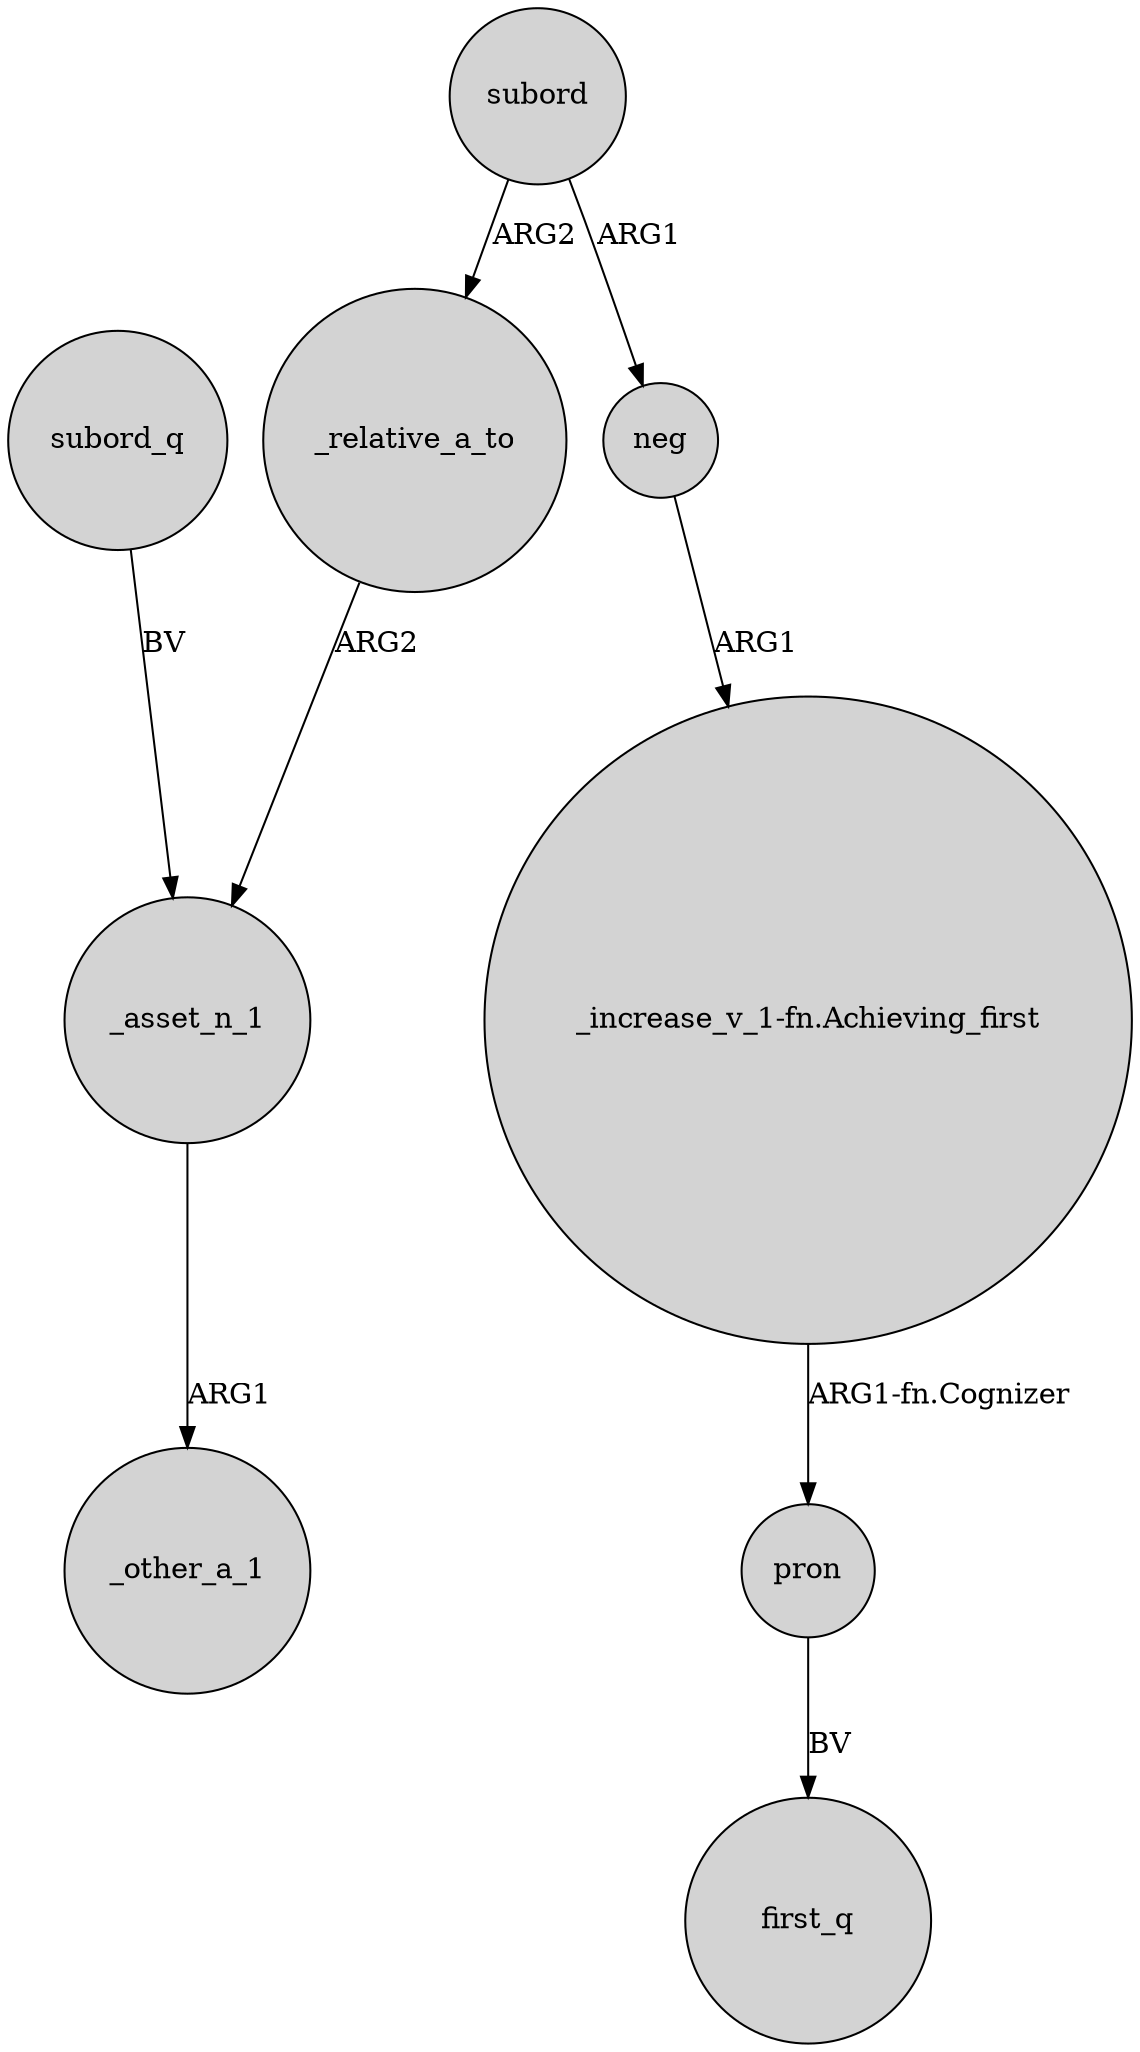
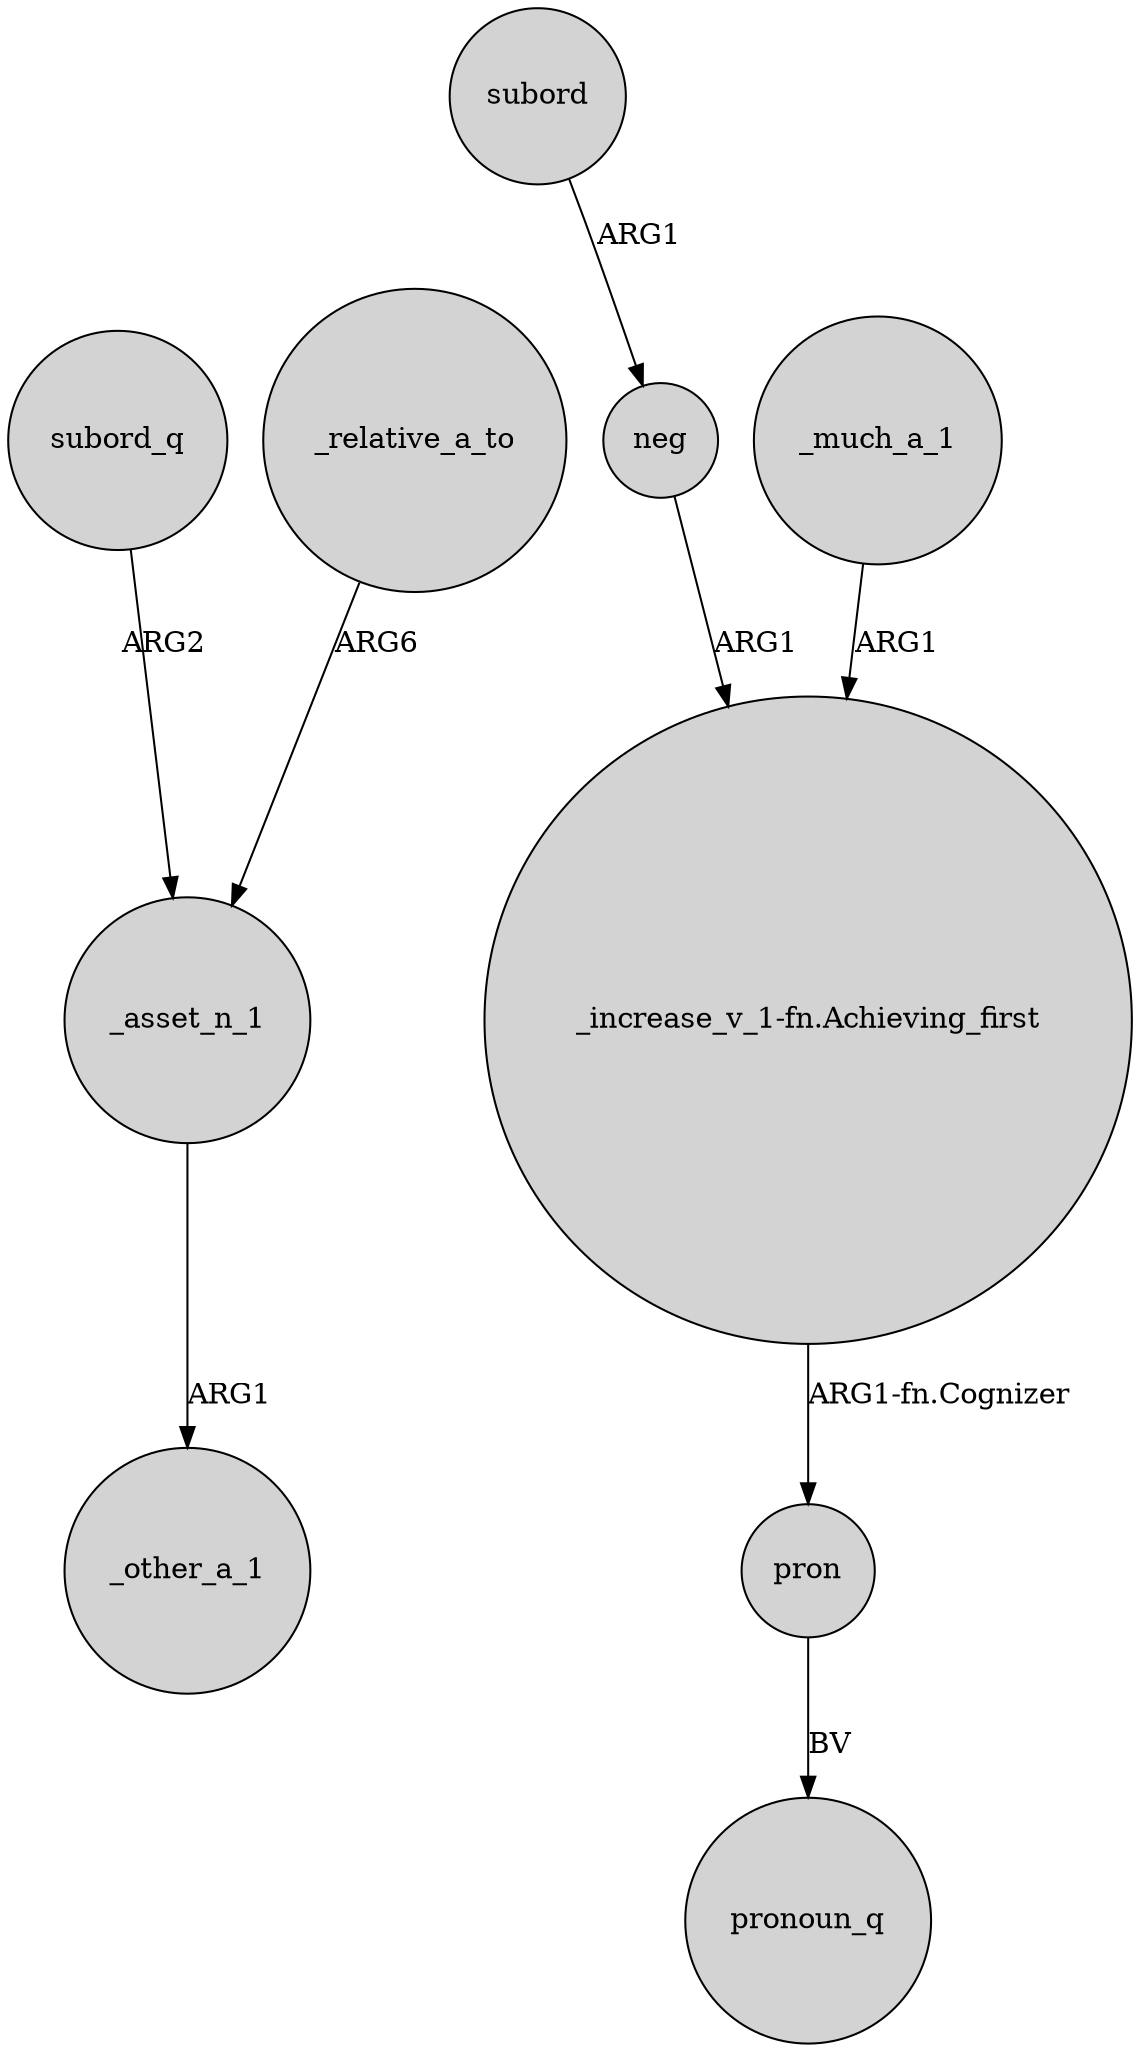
(491, 229) -> none
none -> (878, 440)
(164, 644) -> (164, 644)
(377, 644) -> (377, 644)
(808, 1921) -> (808, 1921)
